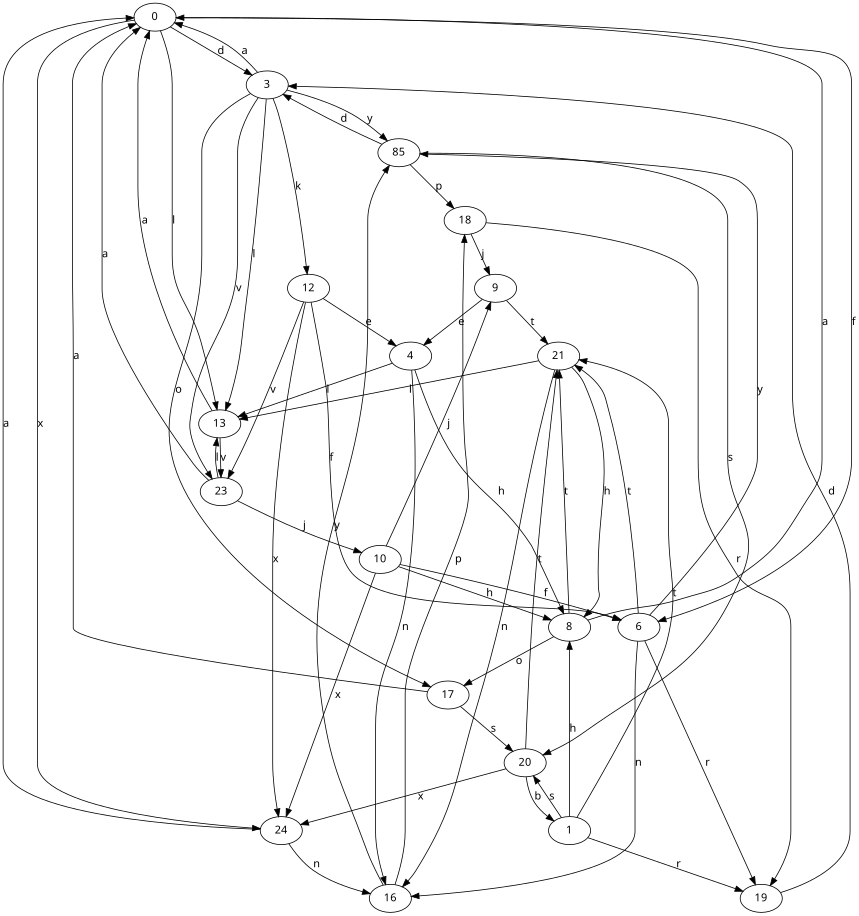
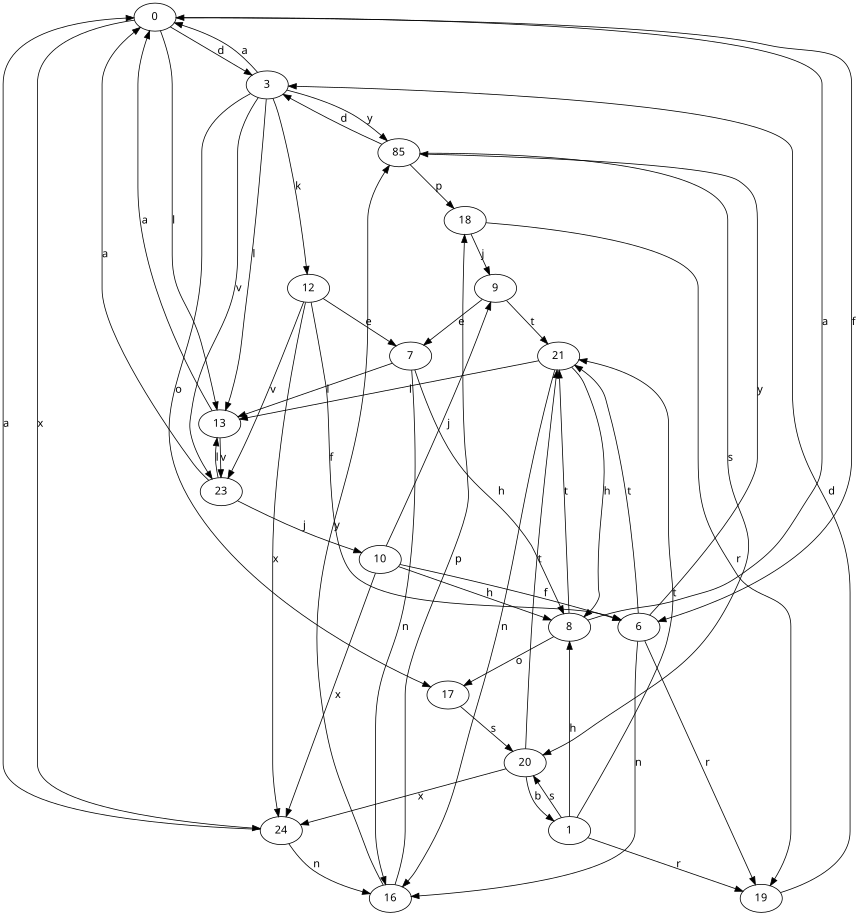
(411, 356) -> (411, 356)
(73, 494) -> none
